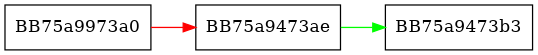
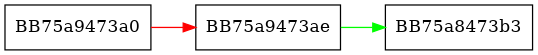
(78, 27) -> (78, 27)
(459, 27) -> (459, 27)
